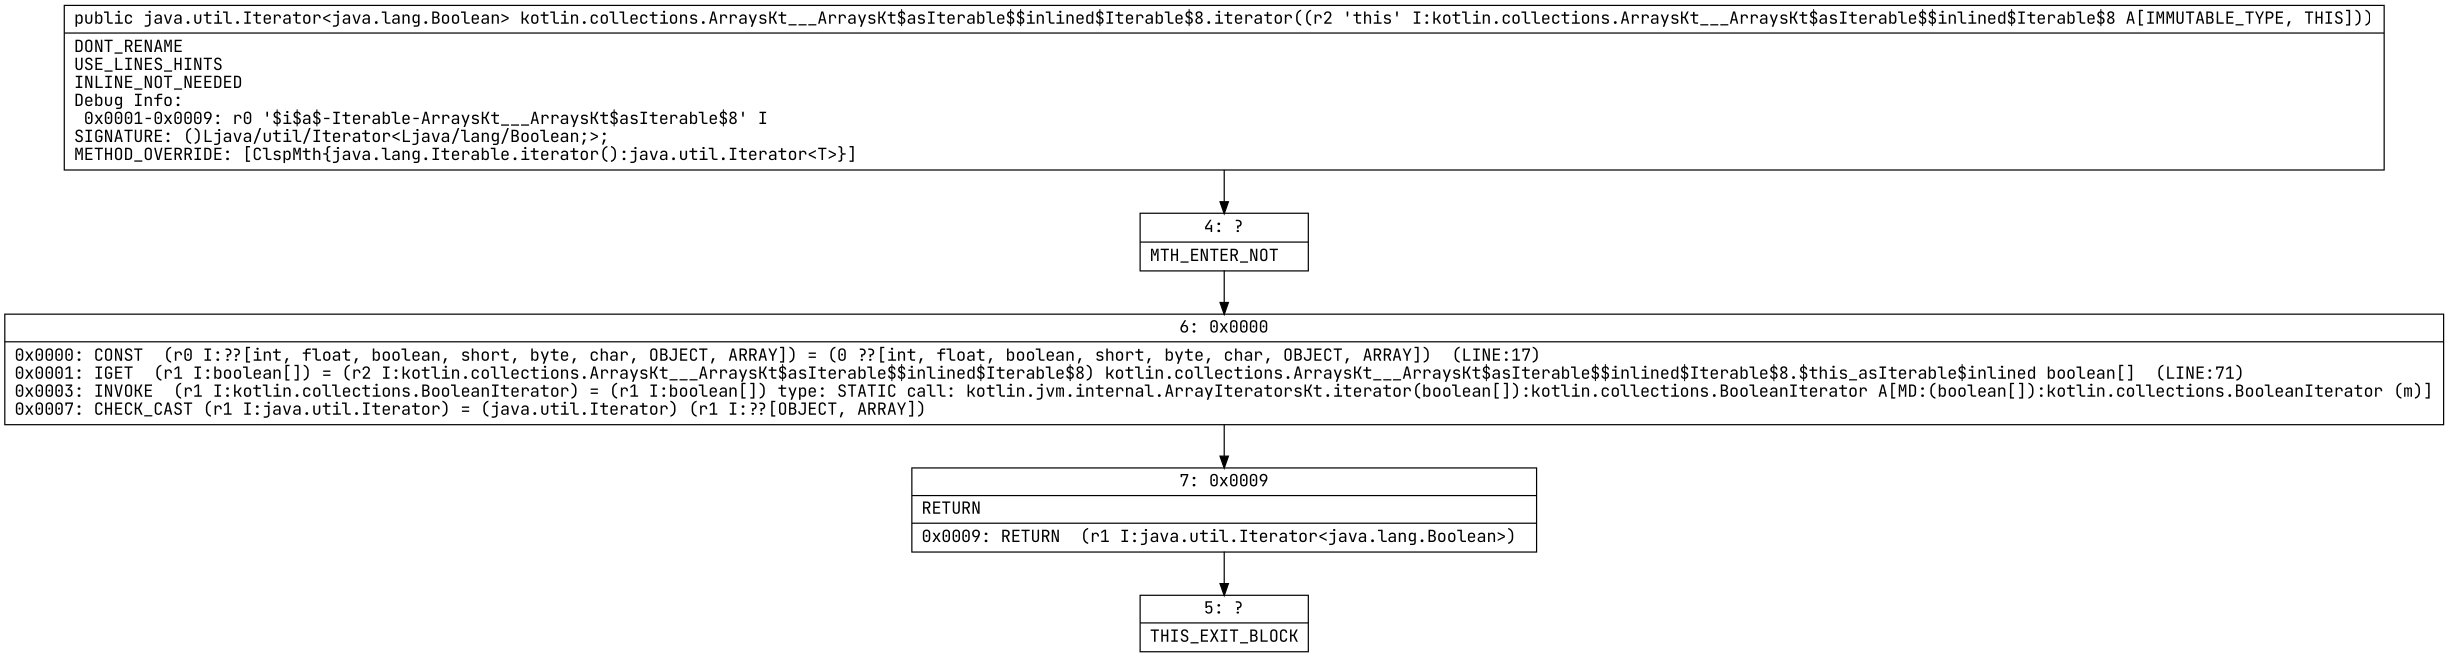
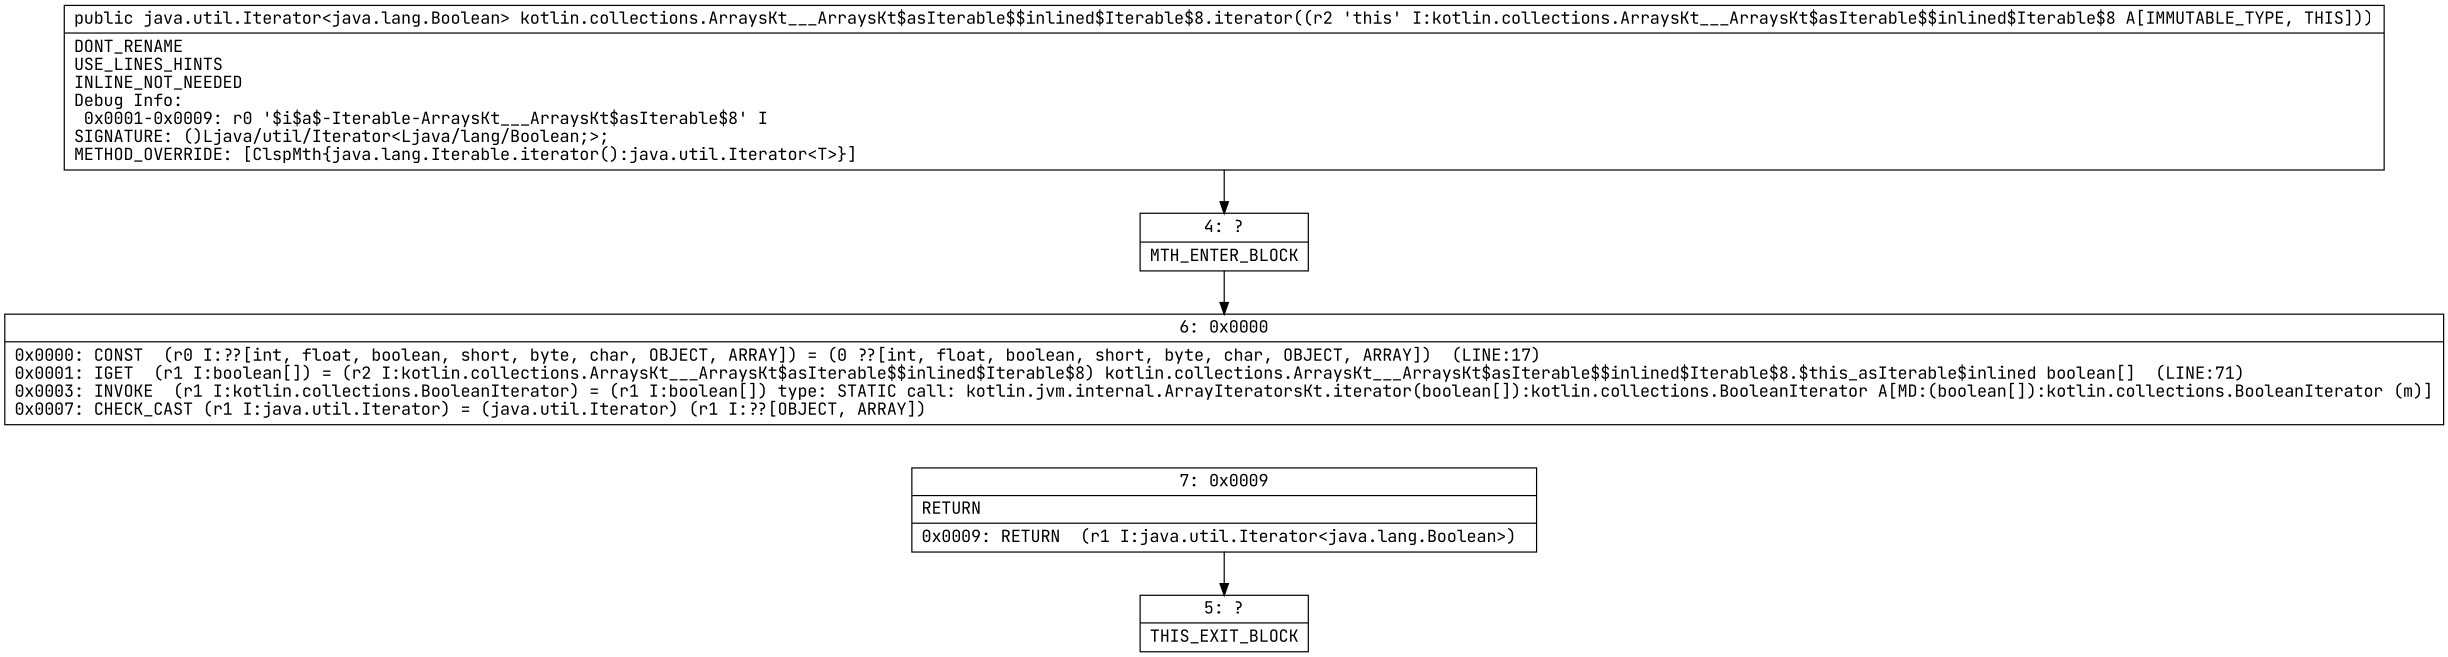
(1215, 256) -> (1224, 256)
(1224, 440) -> none
